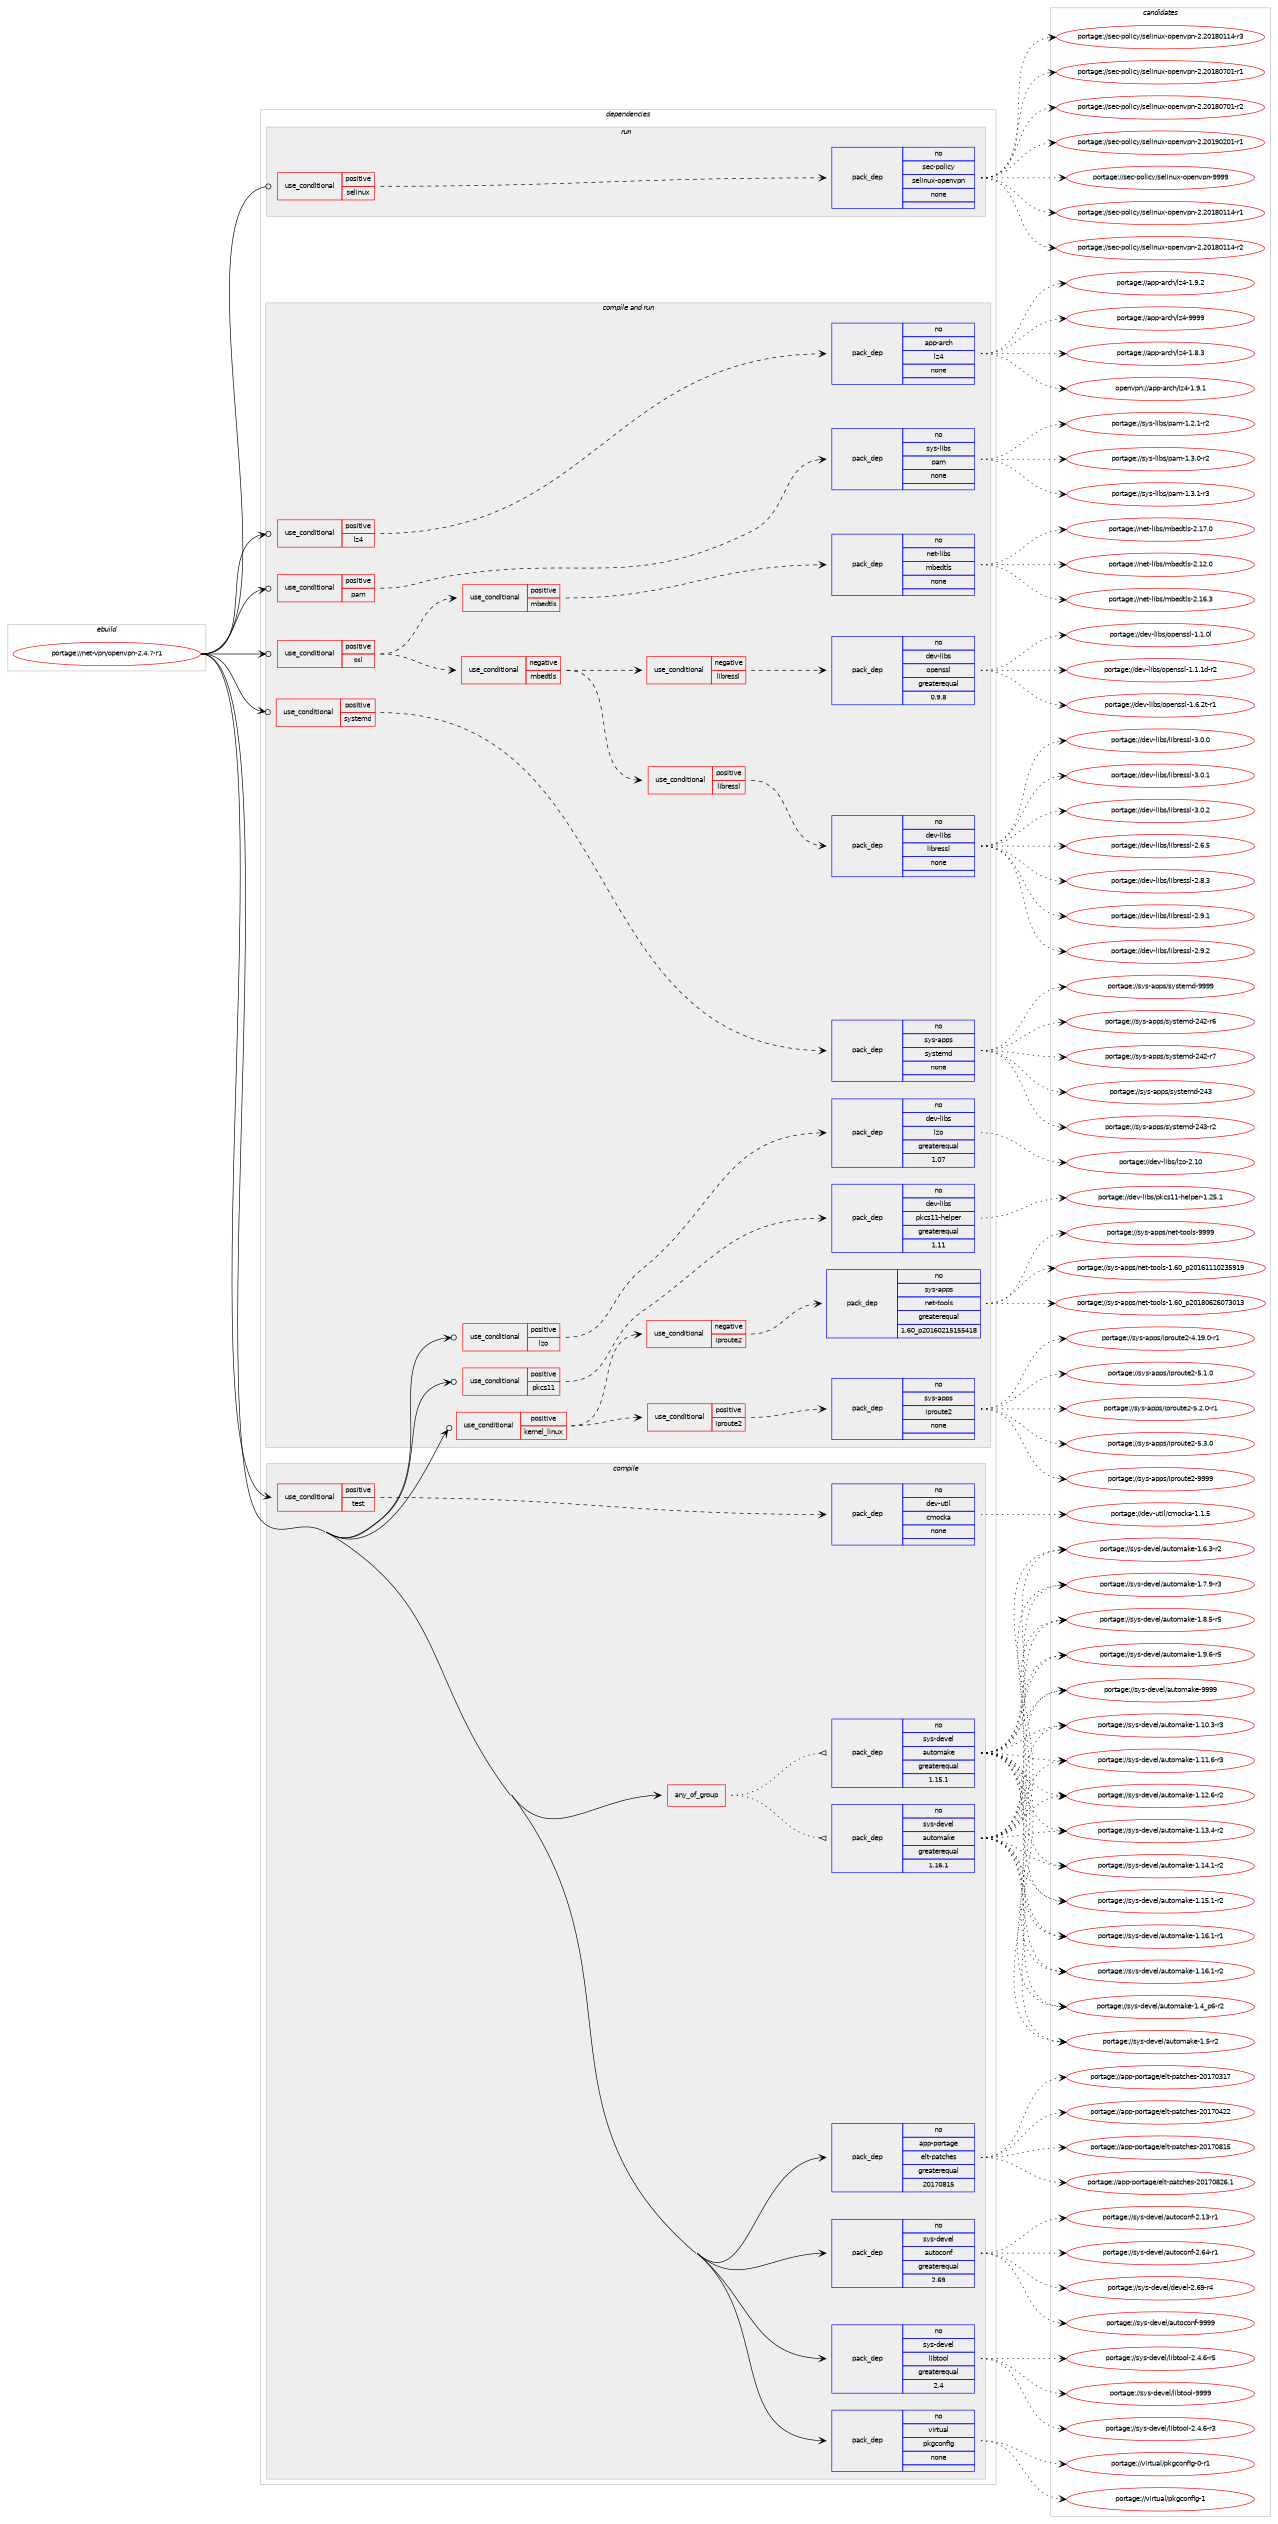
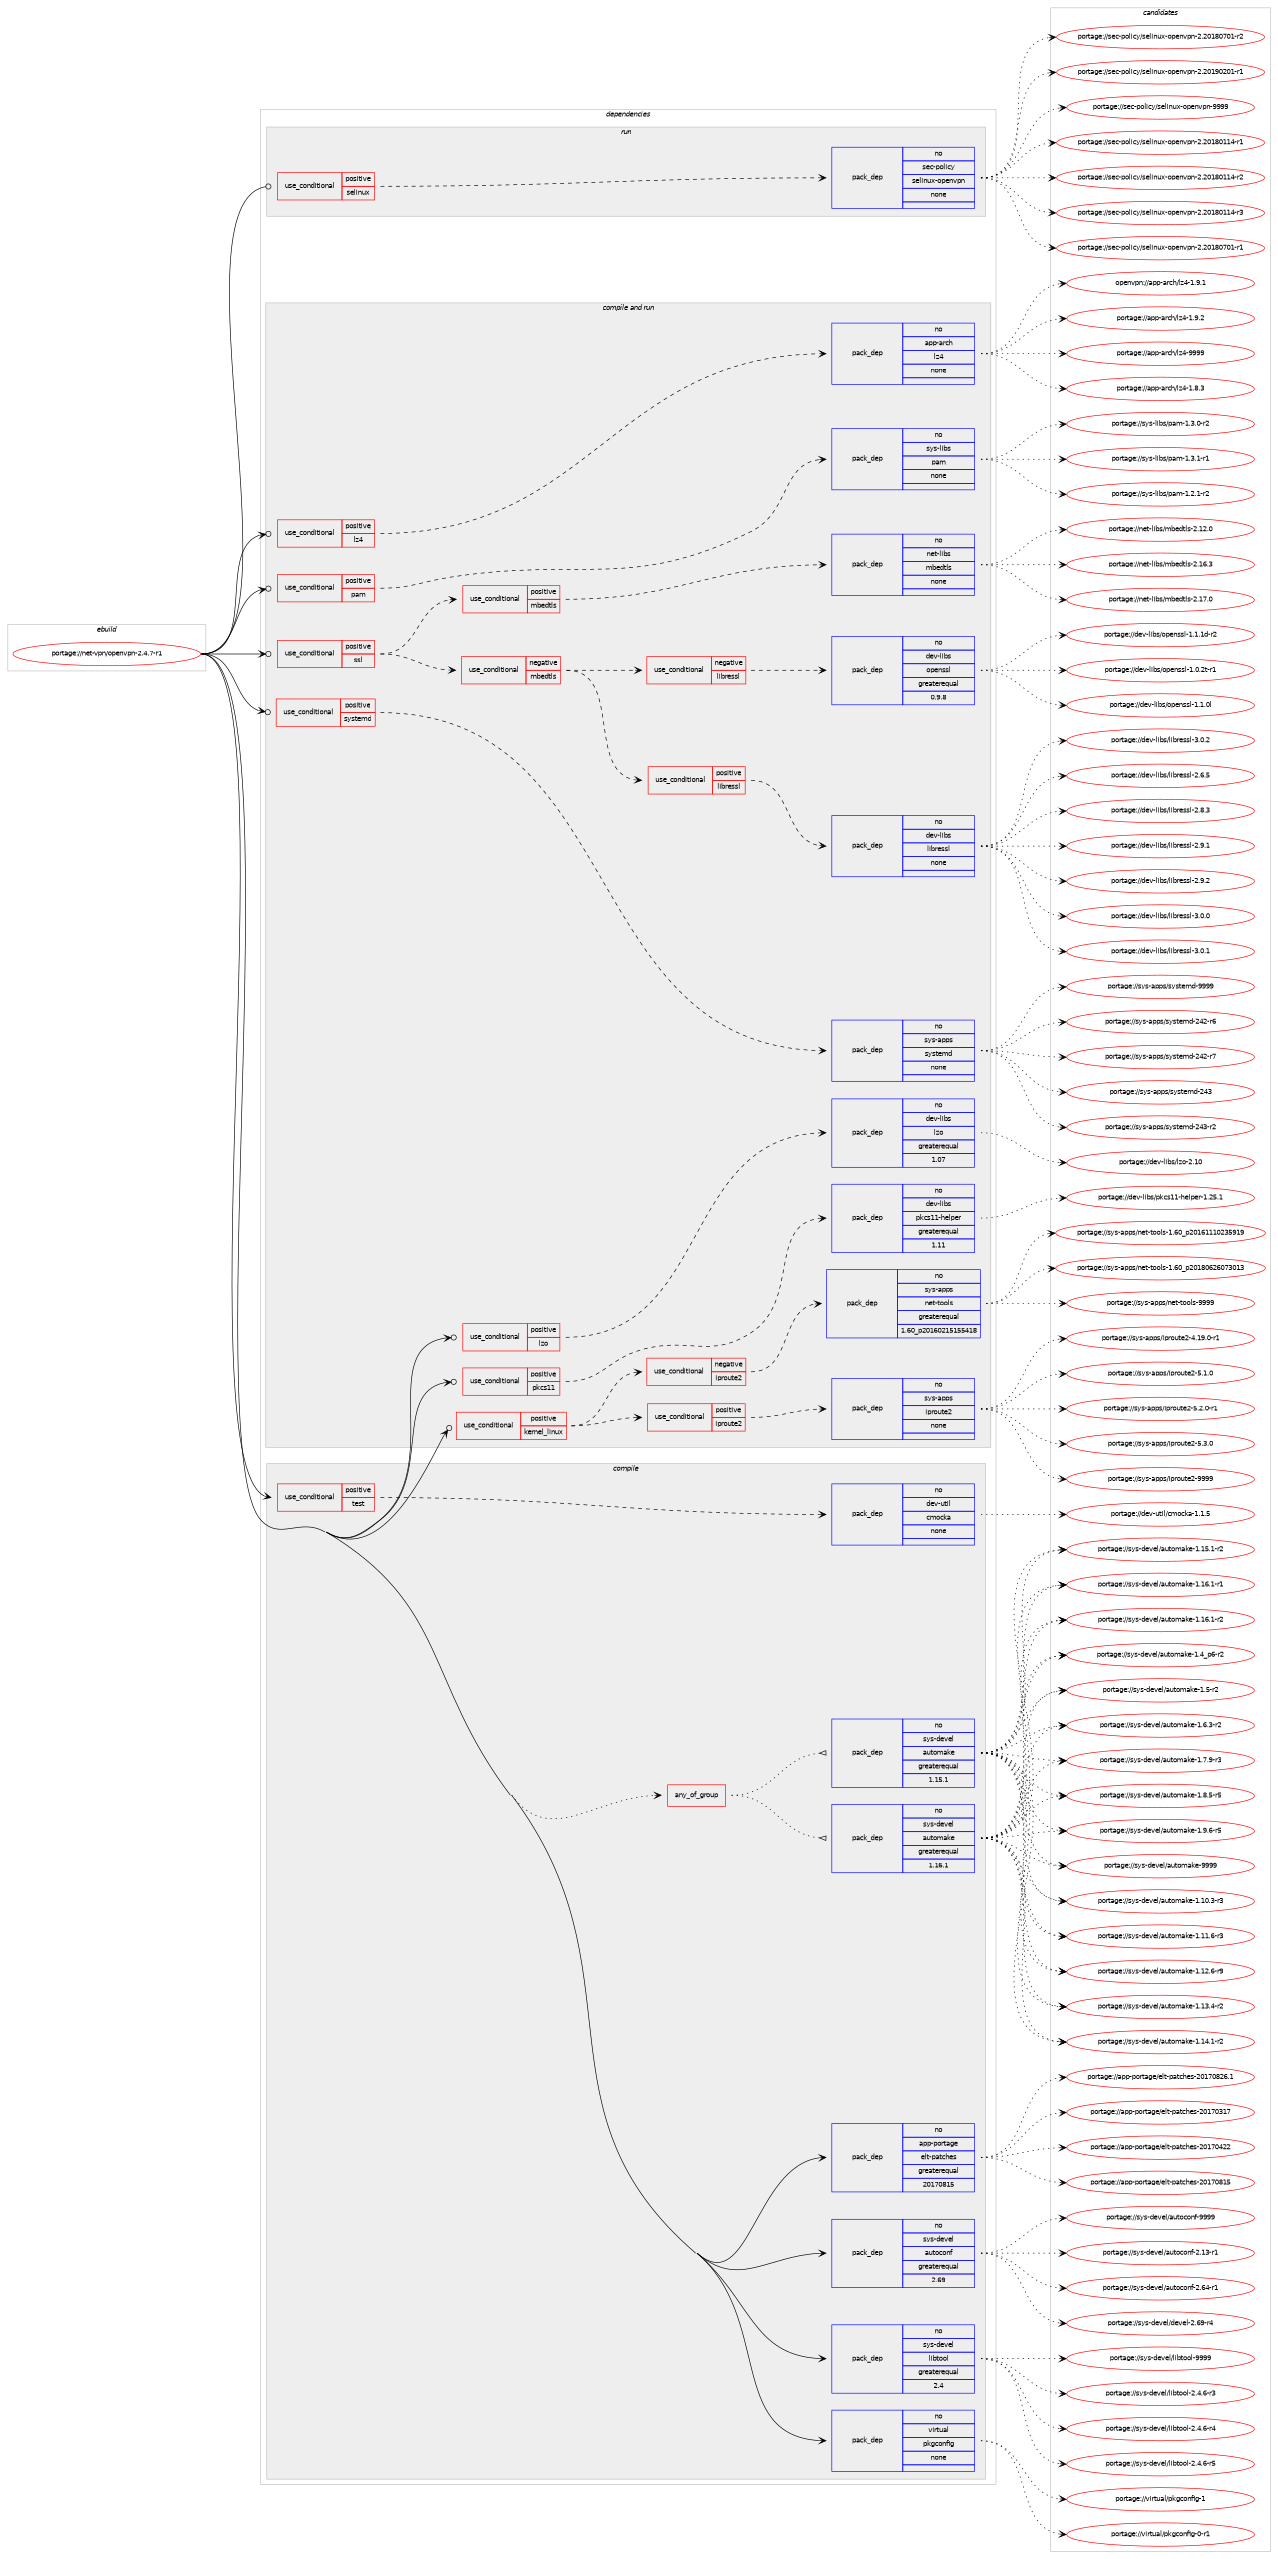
(1161, 494) -> (1161, 459)
(1161, 705) -> (1161, 670)
(1161, 1796) -> (1161, 1972)
(580, 1814) -> (580, 1814)
none -> (1161, 2429)
